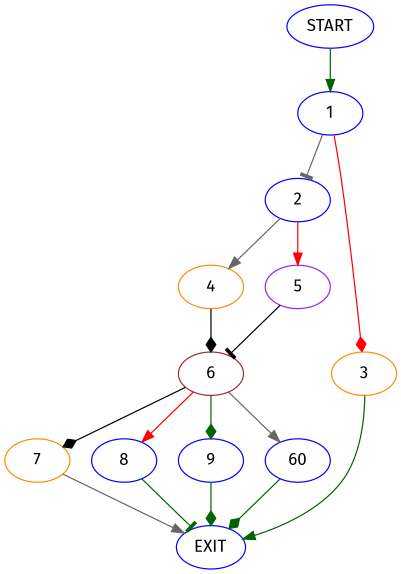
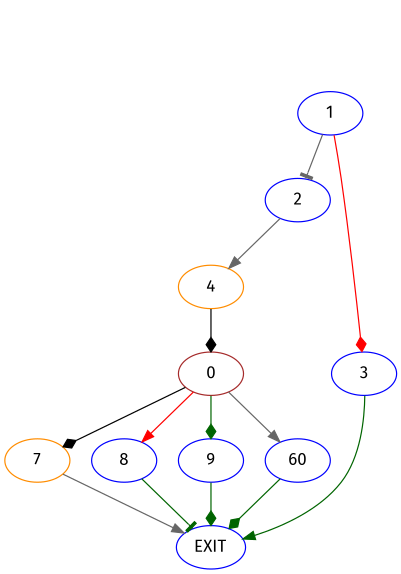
(330, 27) -> none
(298, 287) -> none
(211, 374) -> (211, 374)
(364, 374) -> (364, 374)
